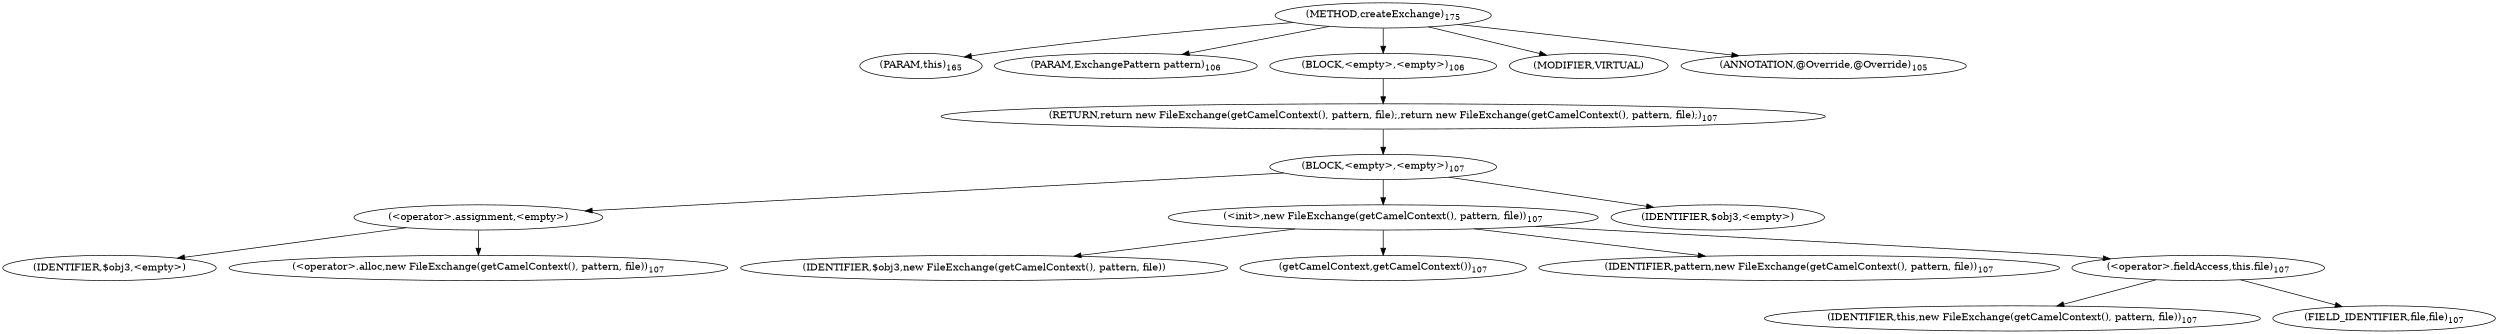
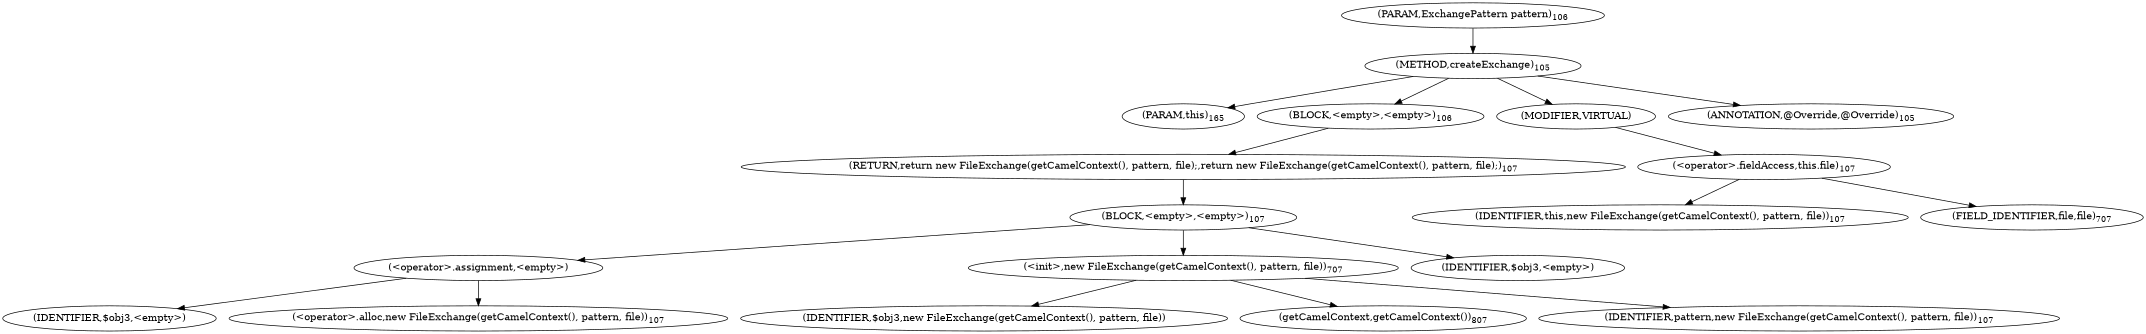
(1453, 14) -> (1542, 65)
(1259, 40) -> (1473, 37)
(1535, 216) -> (1335, 267)
(1819, 242) -> (1665, 140)
(1480, 267) -> (1480, 317)
(2456, 317) -> (2104, 216)
